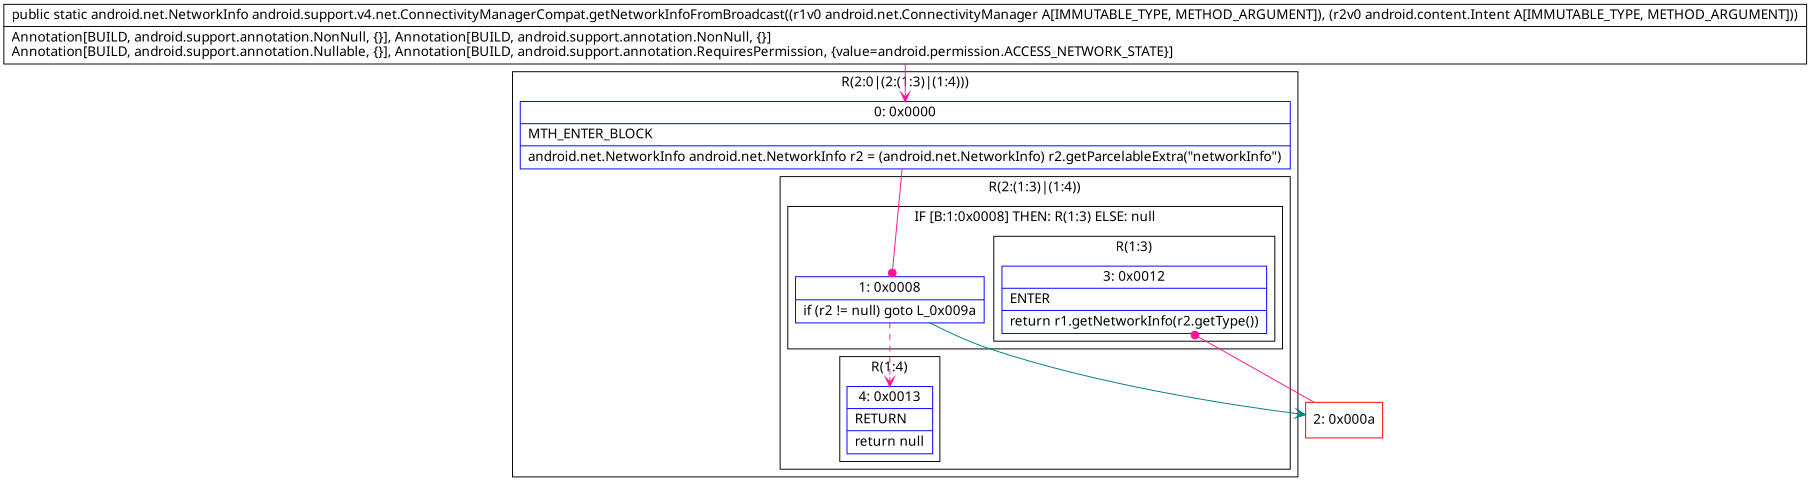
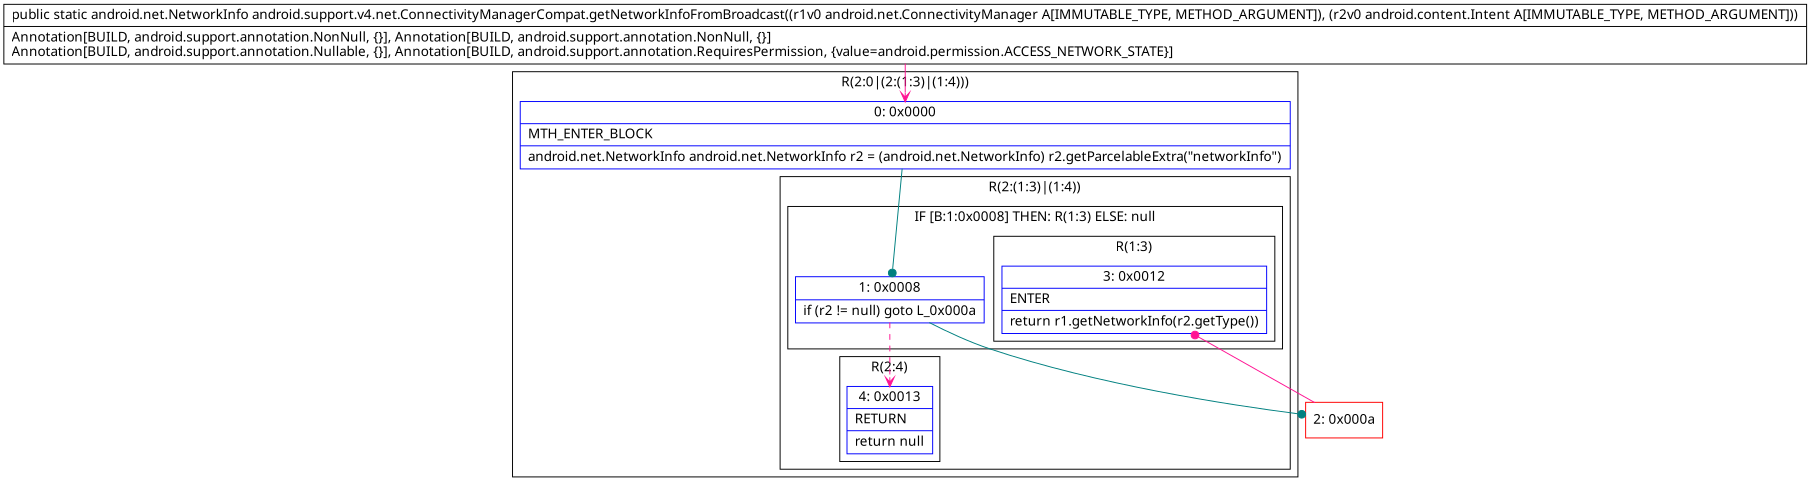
(897, 219) -> (897, 219)
(890, 311) -> (890, 311)
(890, 368) -> (890, 368)
(1110, 381) -> (1110, 381)
